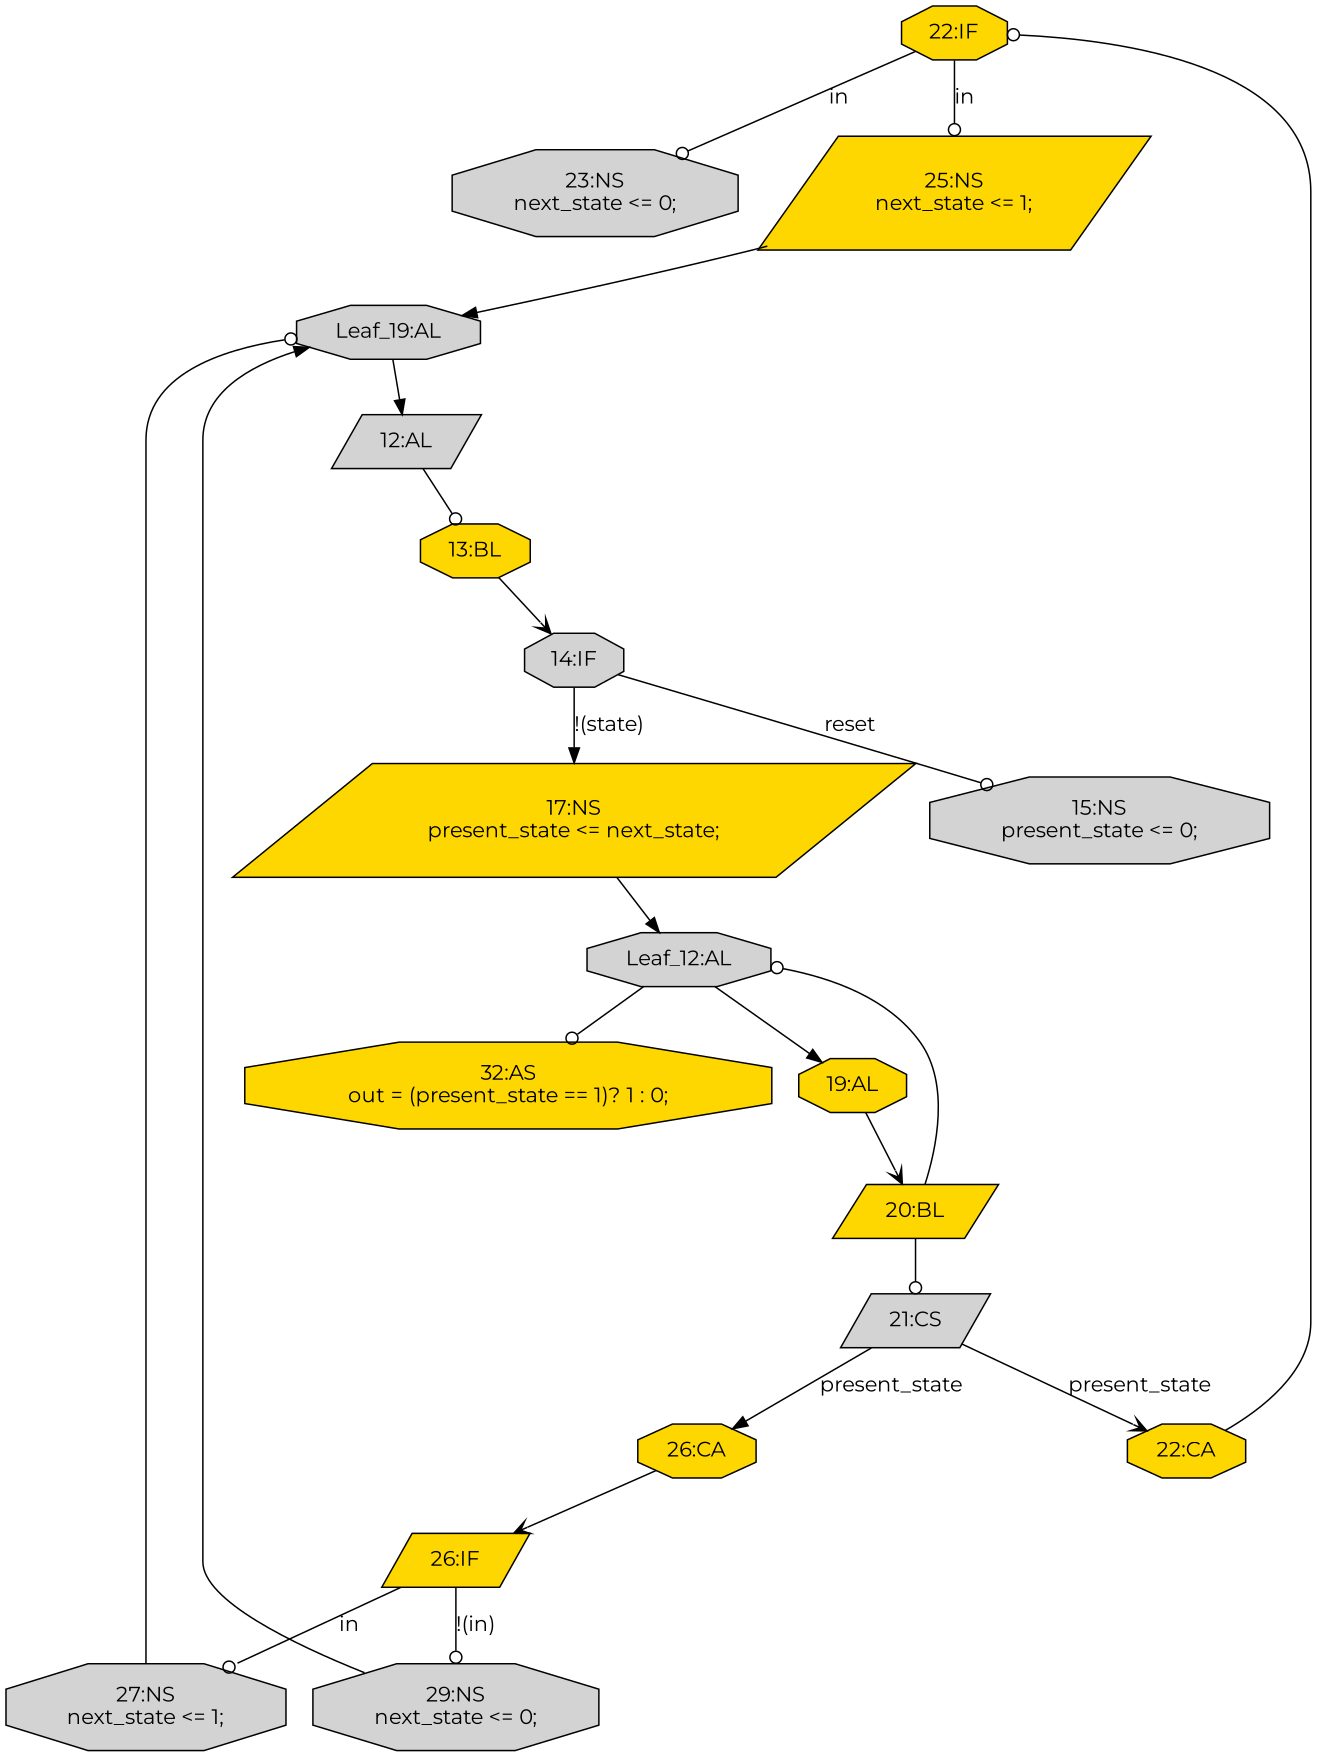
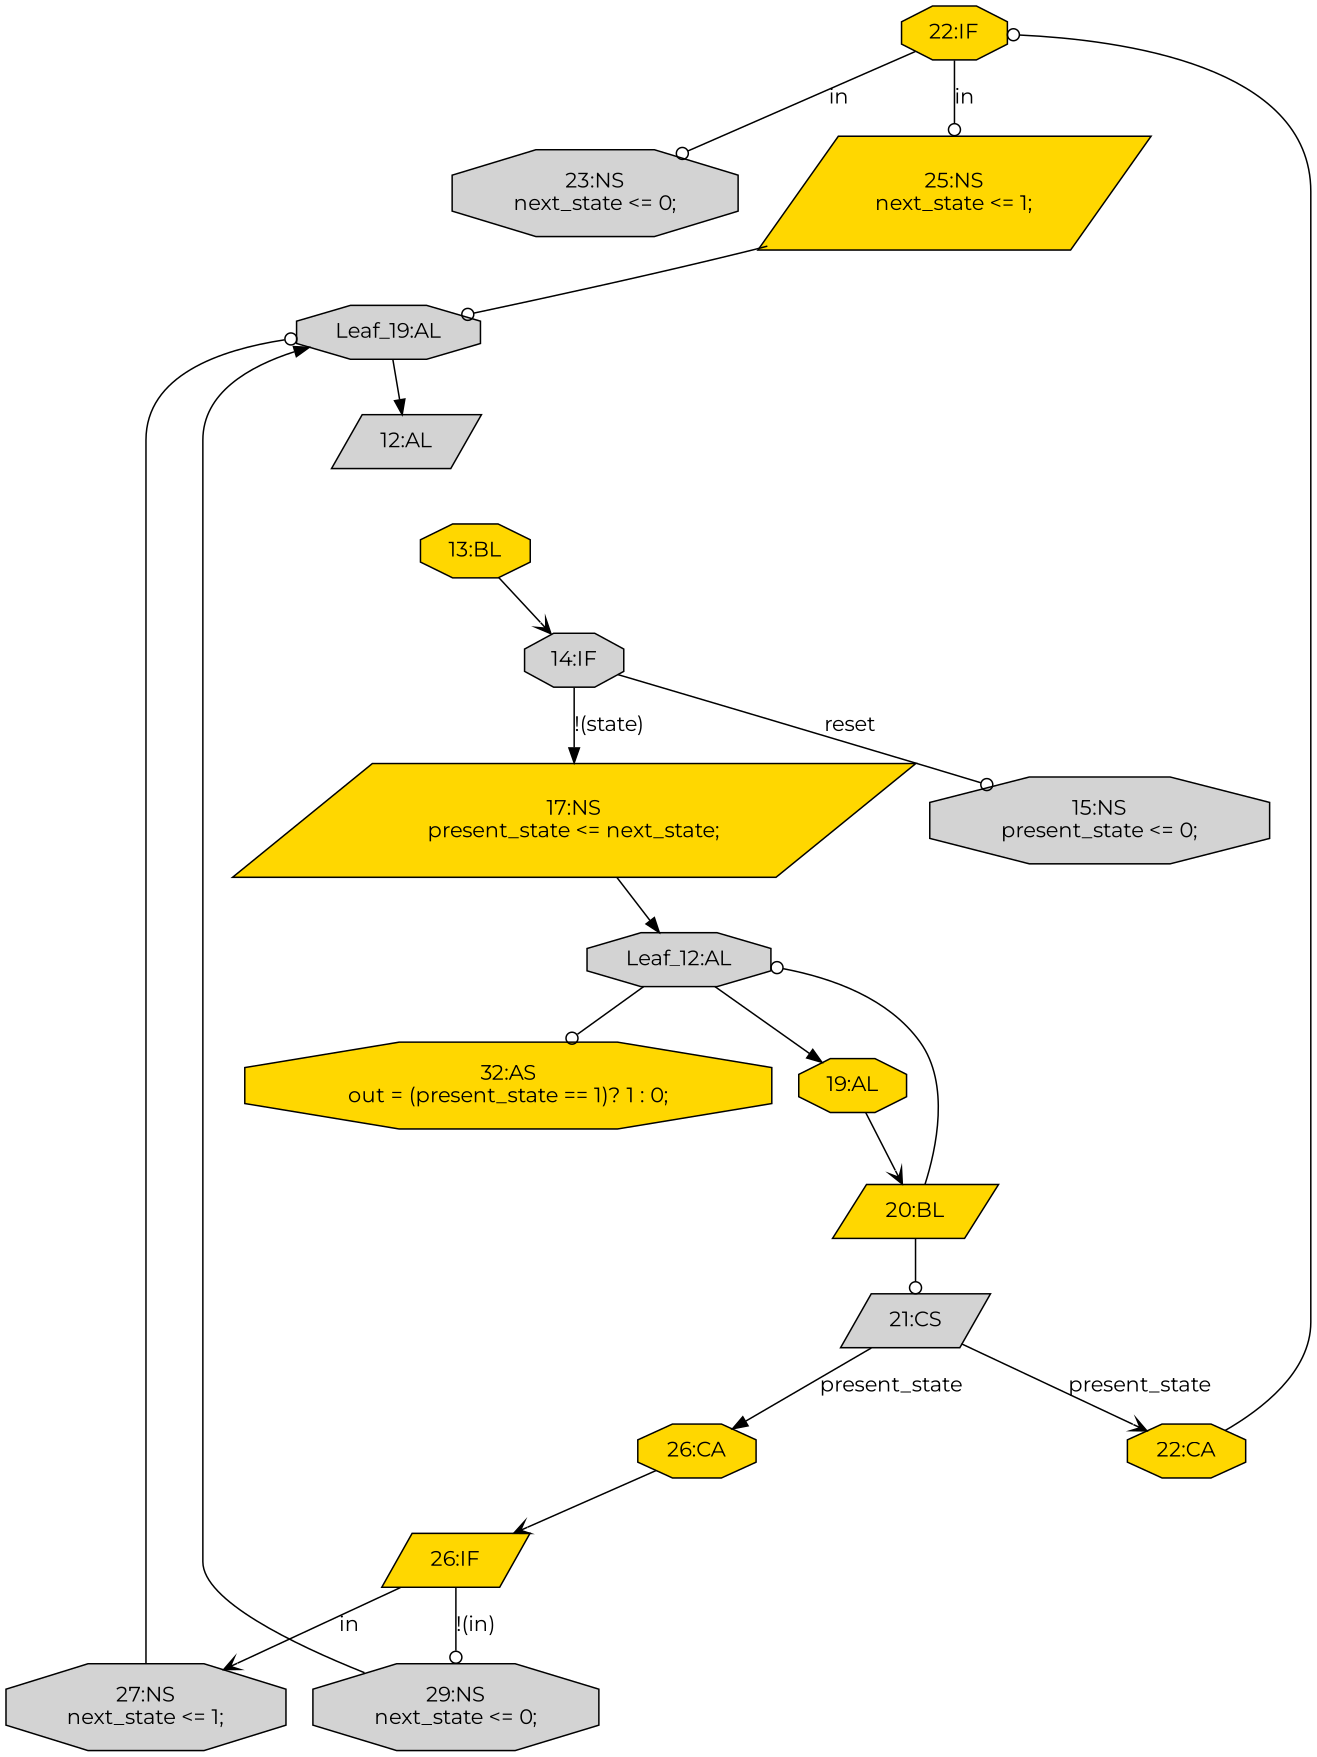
(621, 281) -> (621, 281)
(438, 491) -> none
(319, 1625) -> (319, 1625)
